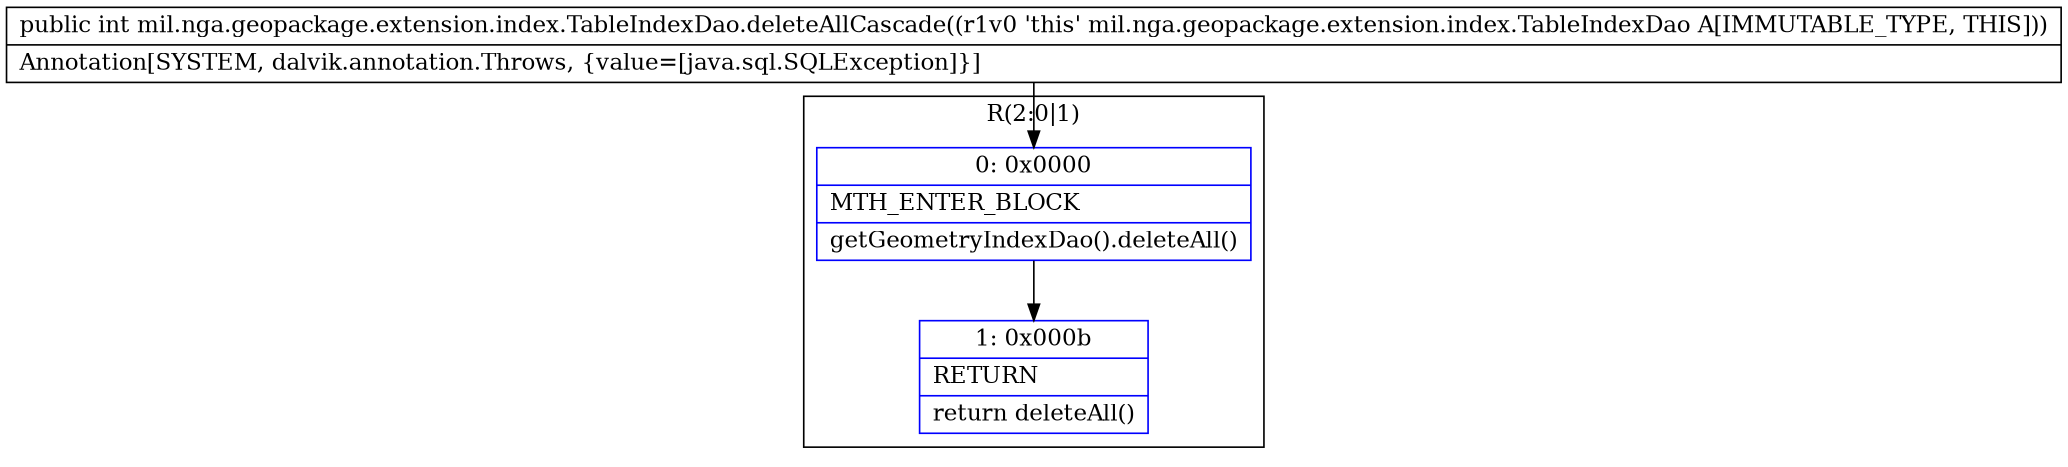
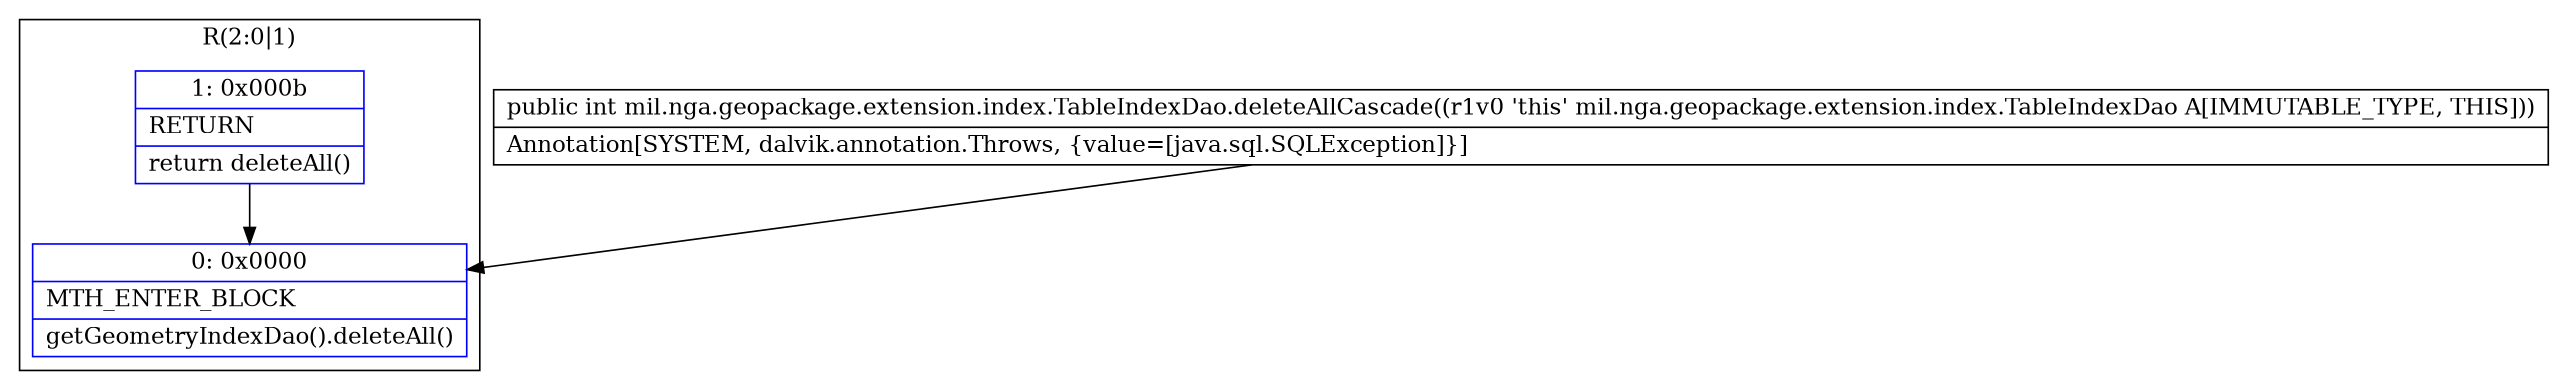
(1034, 282) -> (250, 206)
